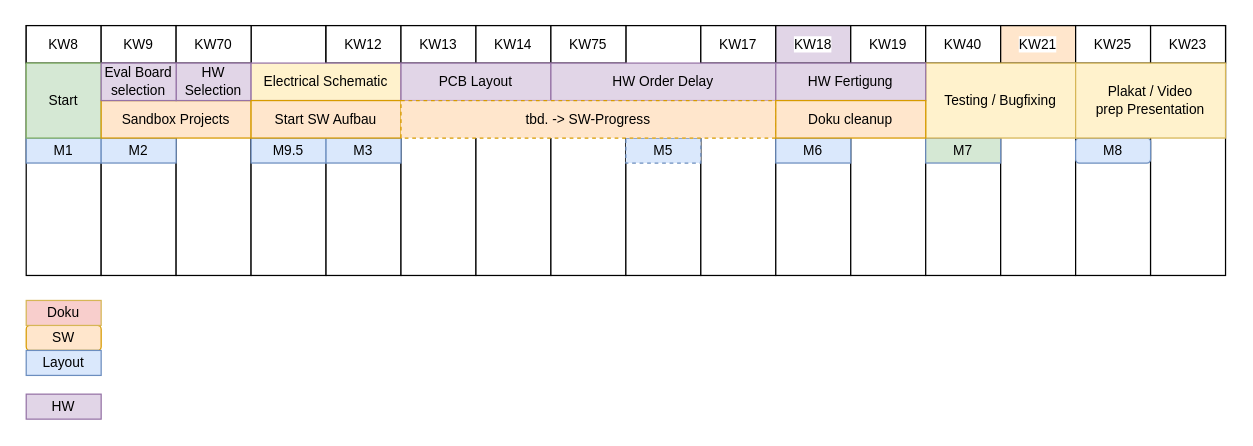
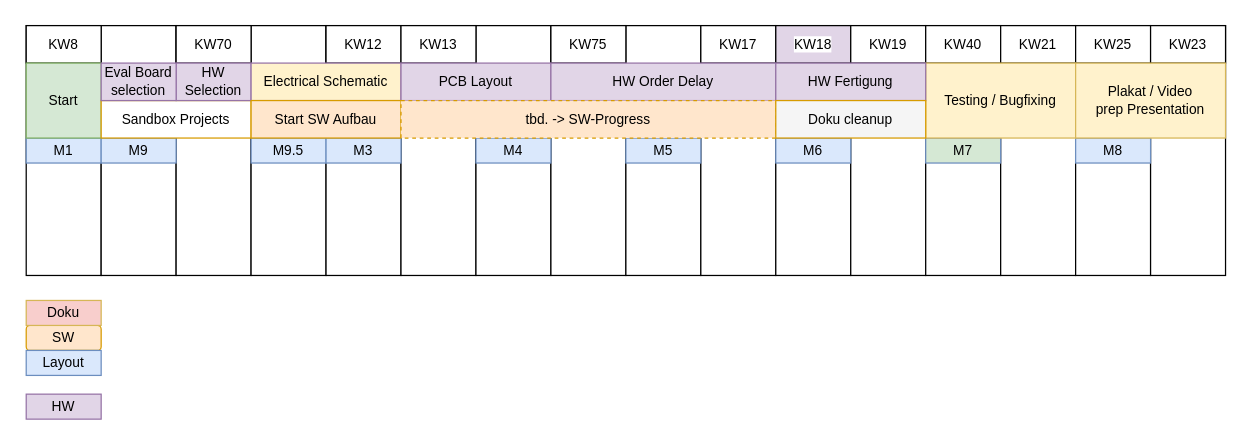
(138, 44) -> none
(513, 44) -> none
(1038, 44) -> (1038, 44)
(176, 119) -> (176, 119)
(851, 119) -> (851, 119)
(138, 151) -> (138, 151)
none -> (513, 151)
(663, 151) -> (663, 151)
(1113, 151) -> (1113, 151)
